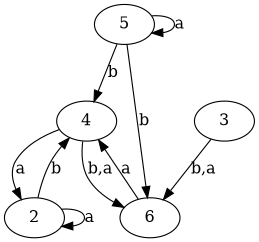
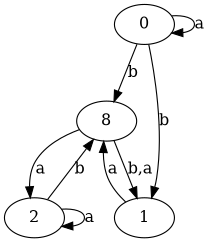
(124, 24) -> (144, 24)
(87, 121) -> (107, 121)
(224, 121) -> none
(150, 218) -> (144, 218)
